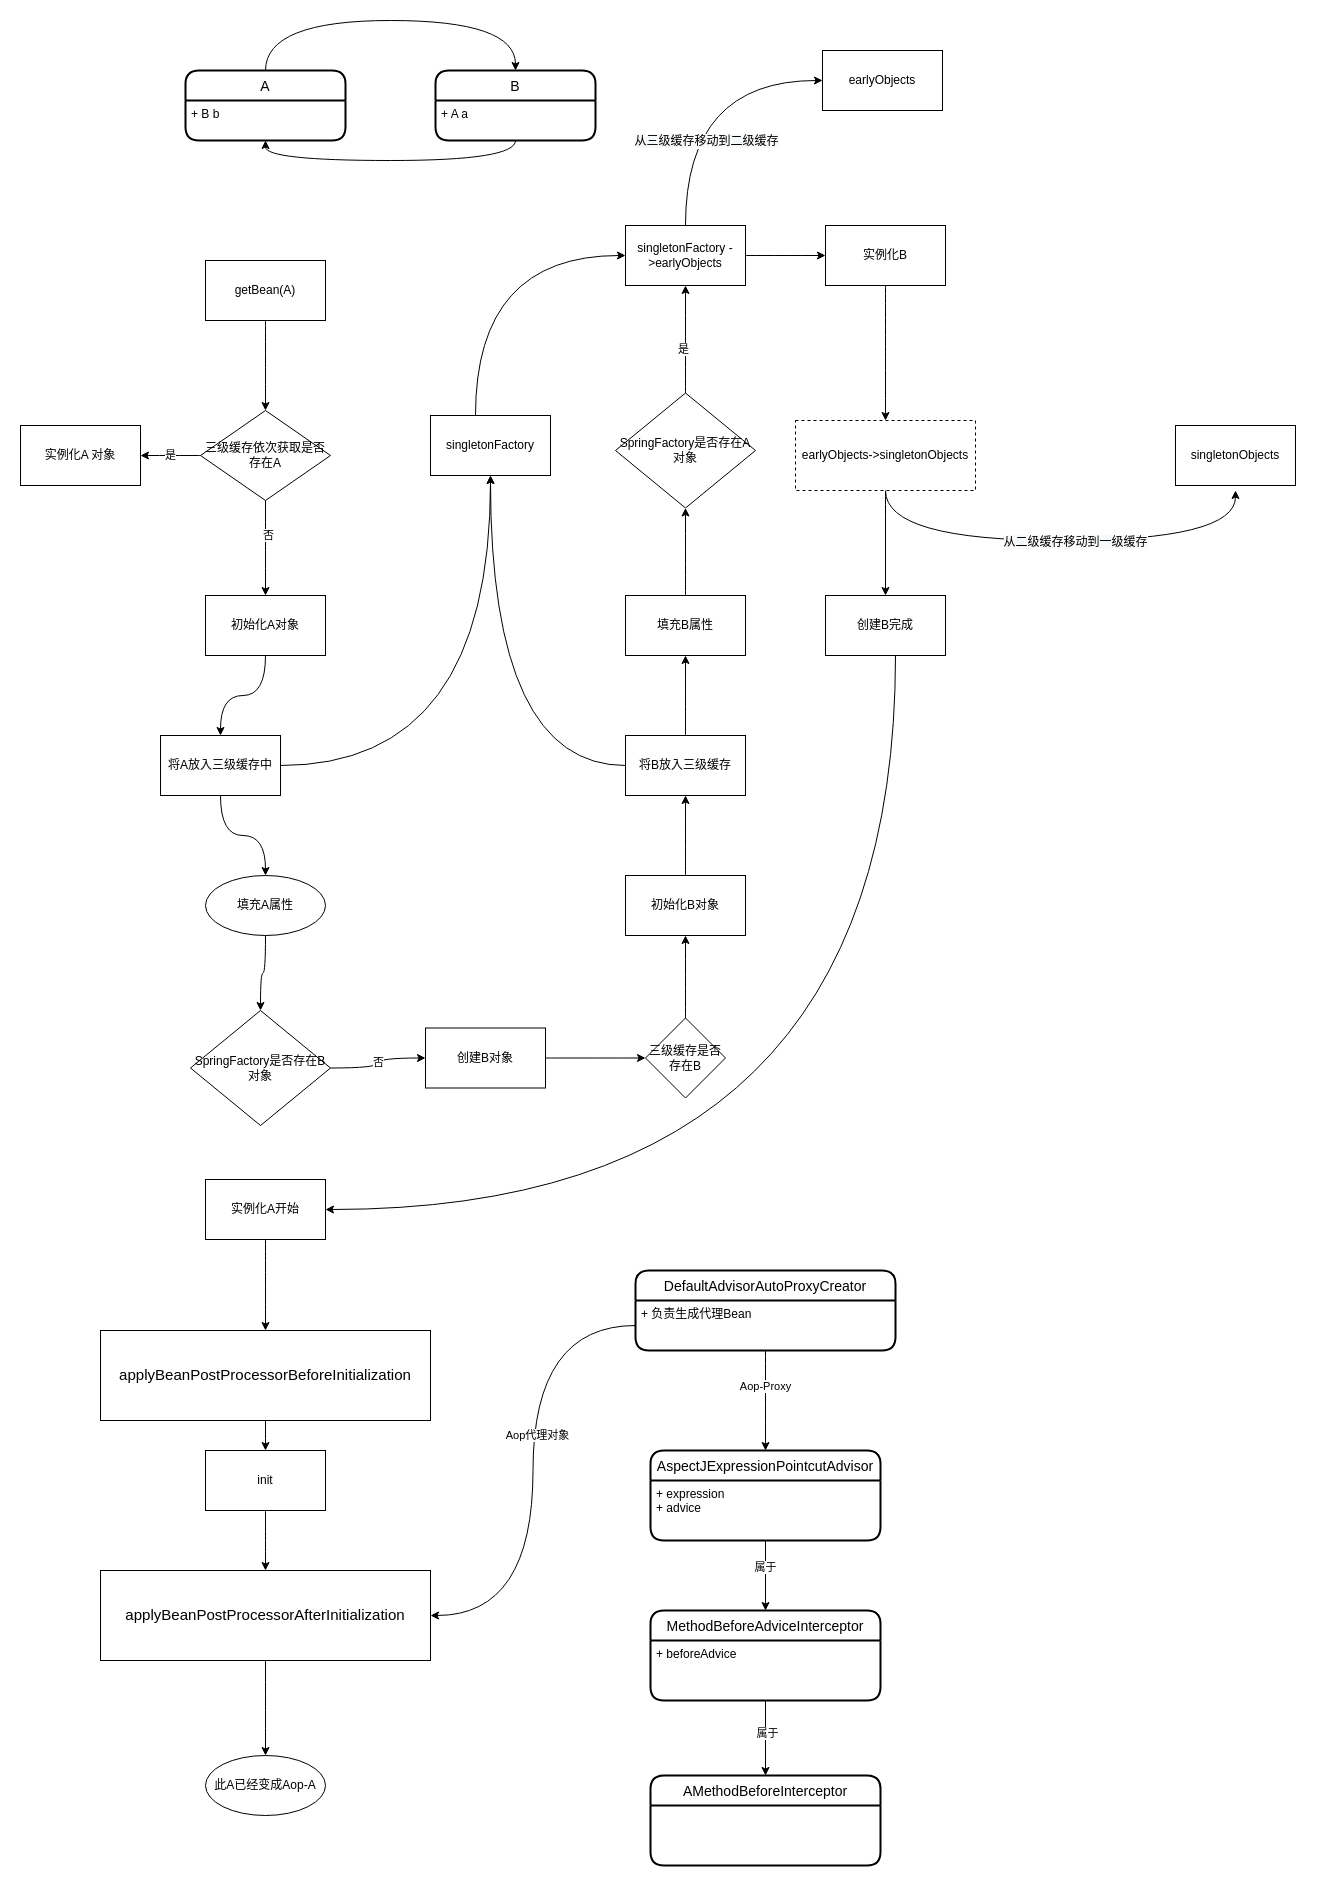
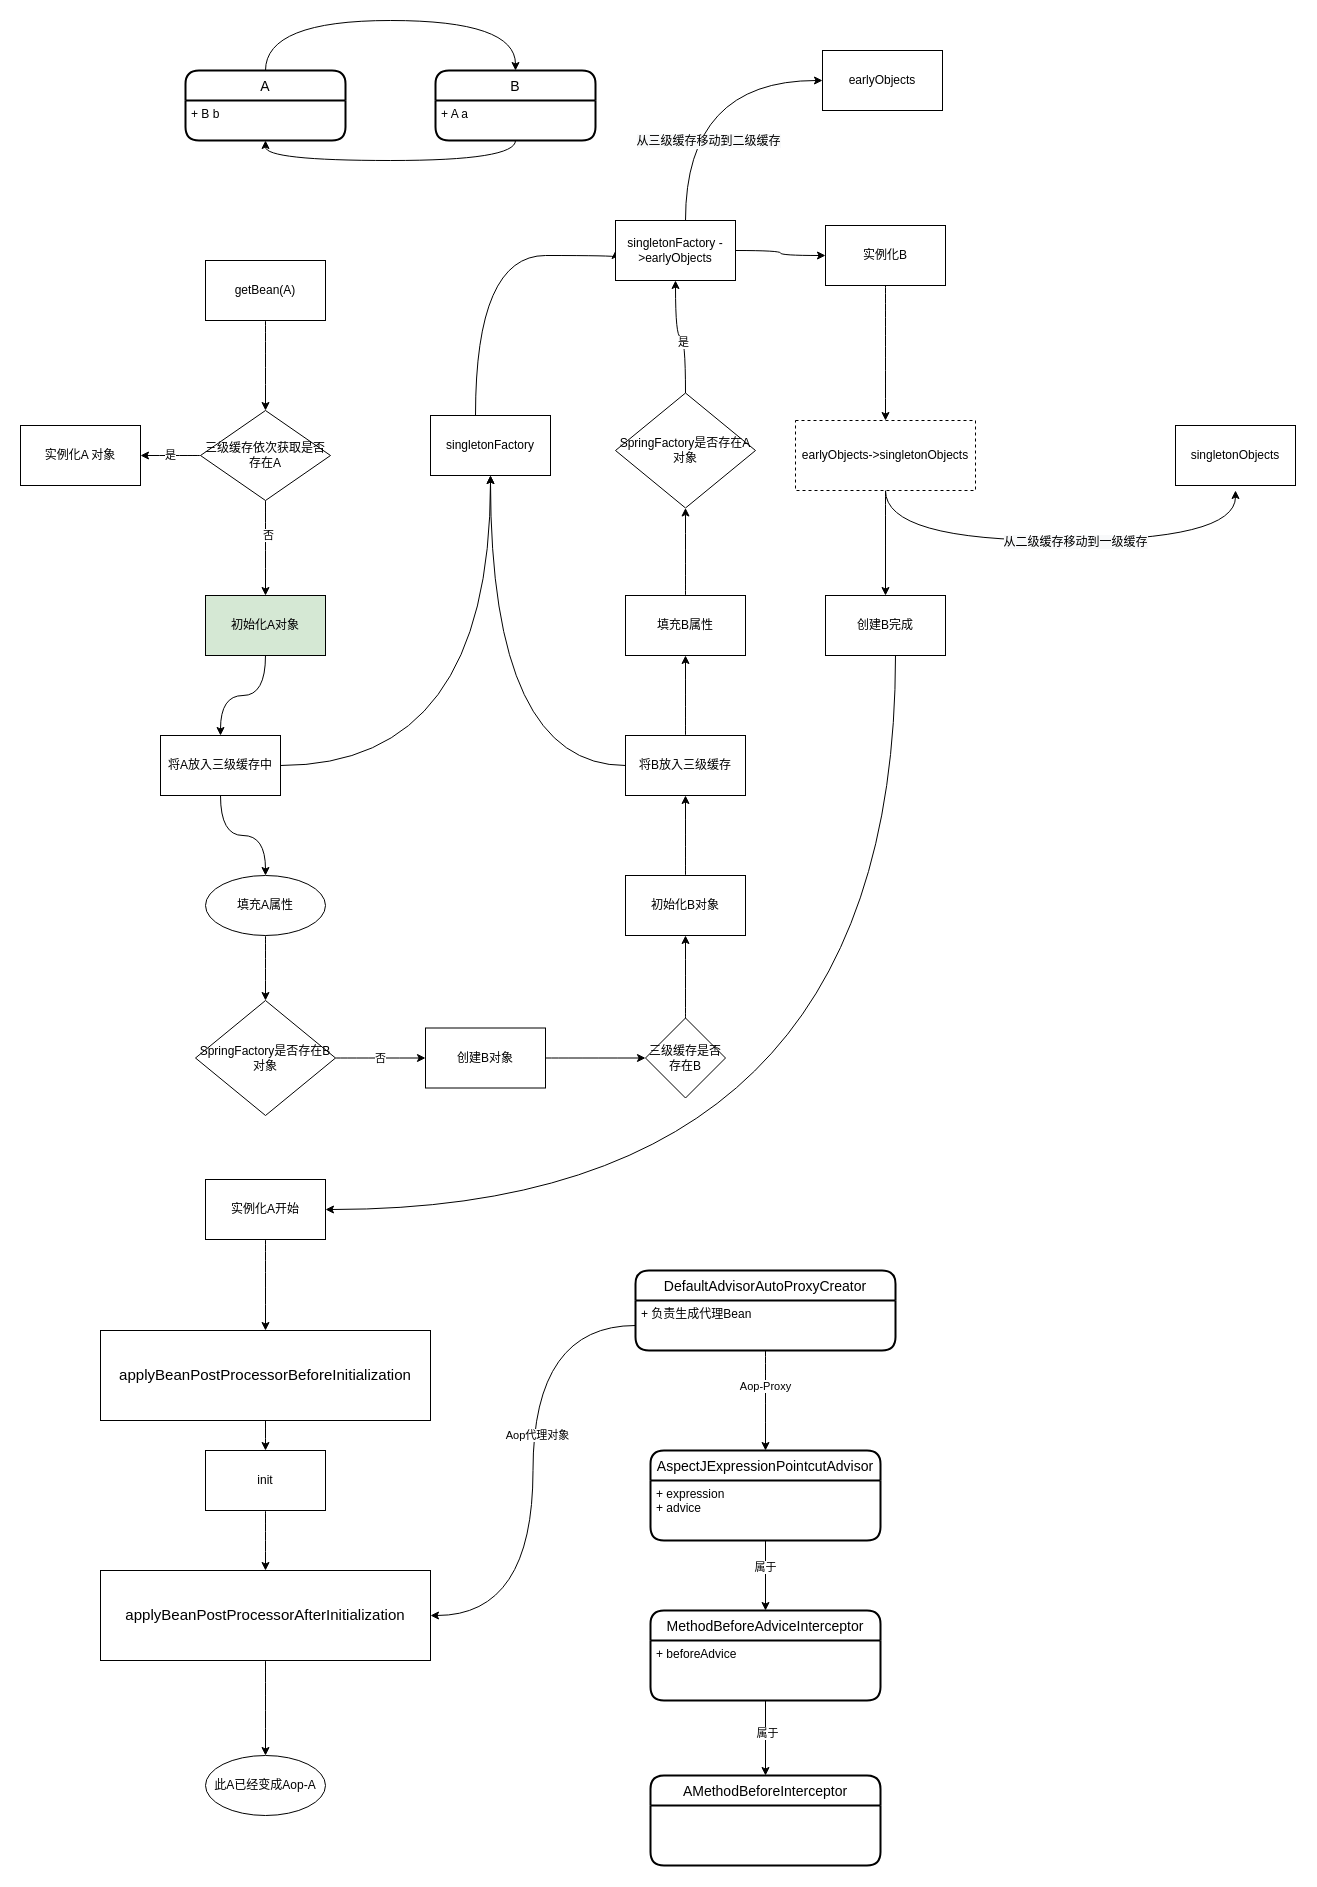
(686, 256) -> (676, 251)
(266, 626) -> (266, 626)
(261, 1068) -> (266, 1058)
